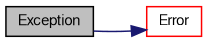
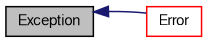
(112, 31) -> (128, 12)
